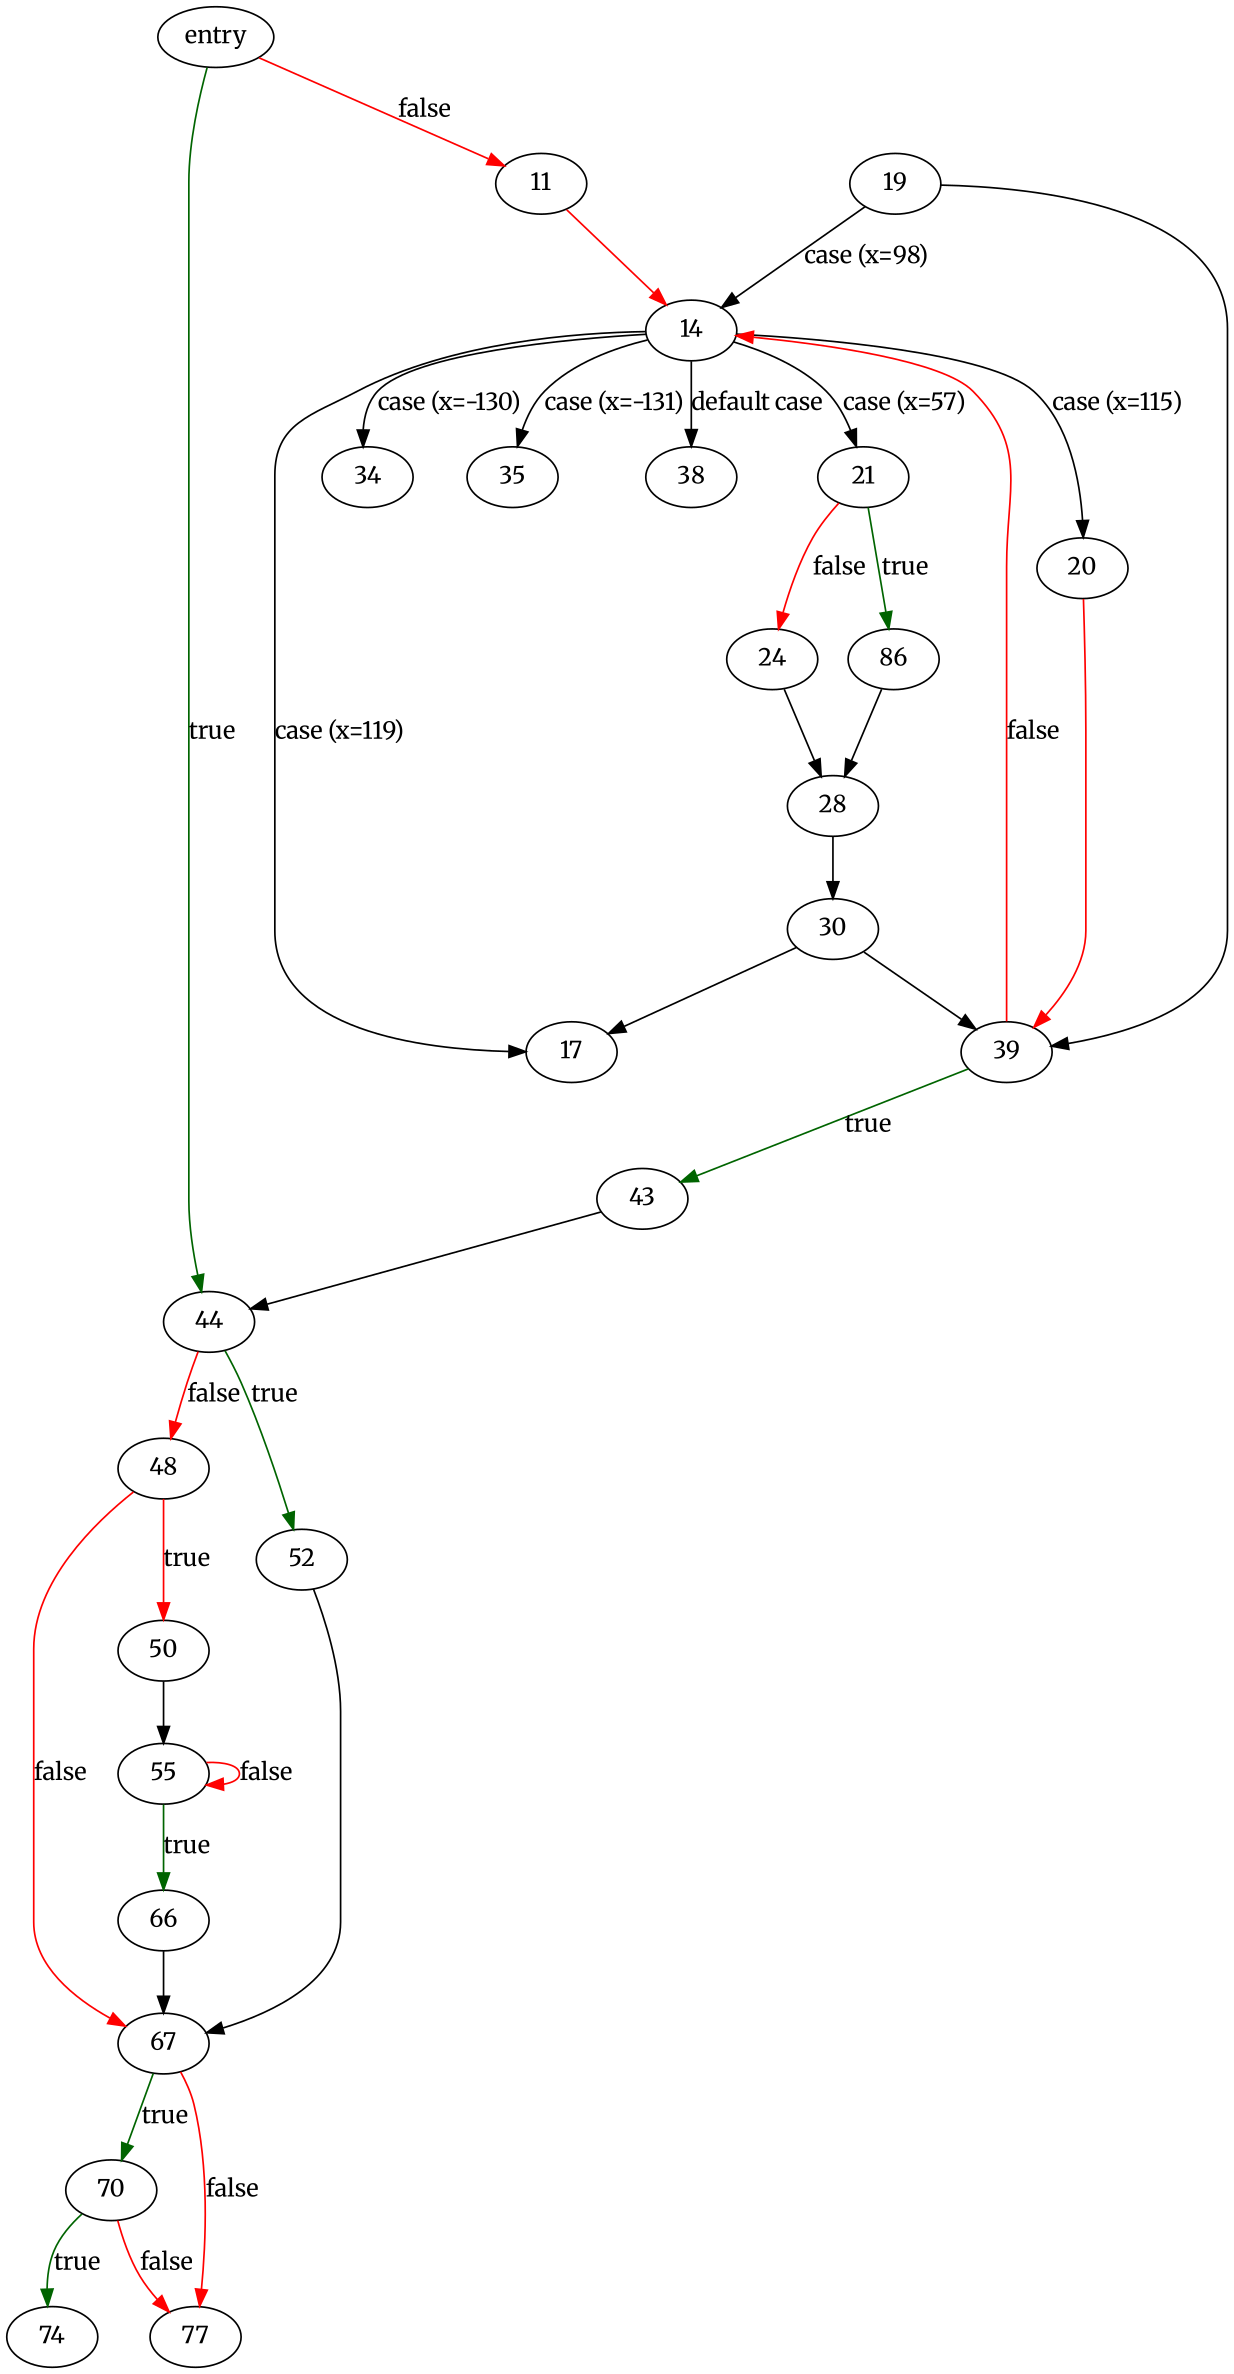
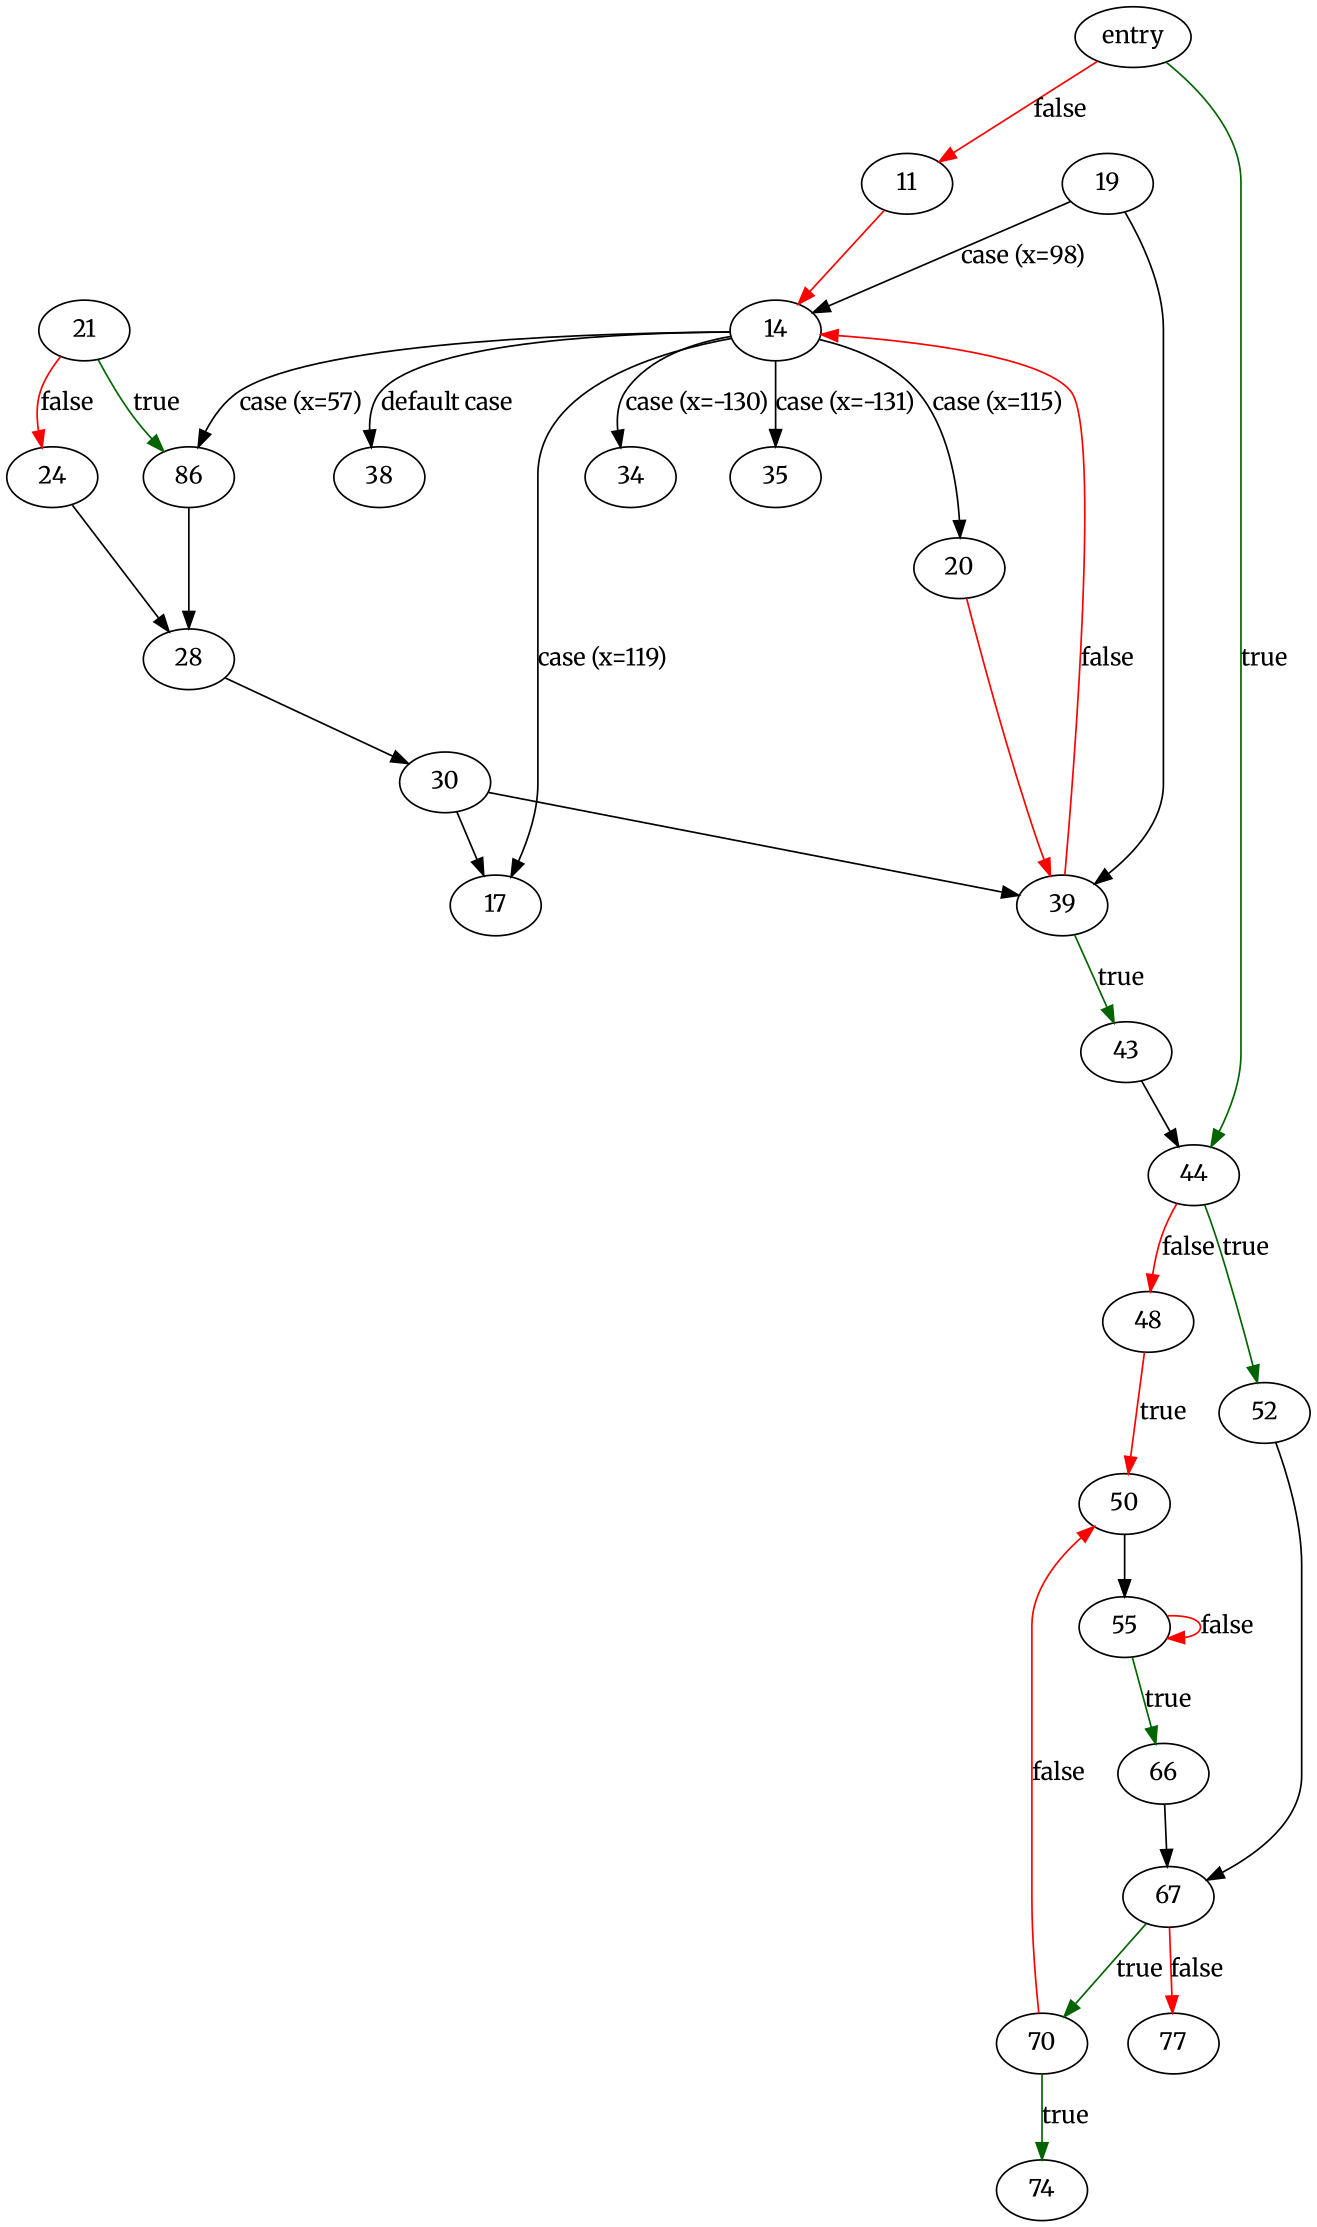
(803, 373) -> (455, 344)
(34, 1754) -> none
(133, 2263) -> (1032, 1767)
